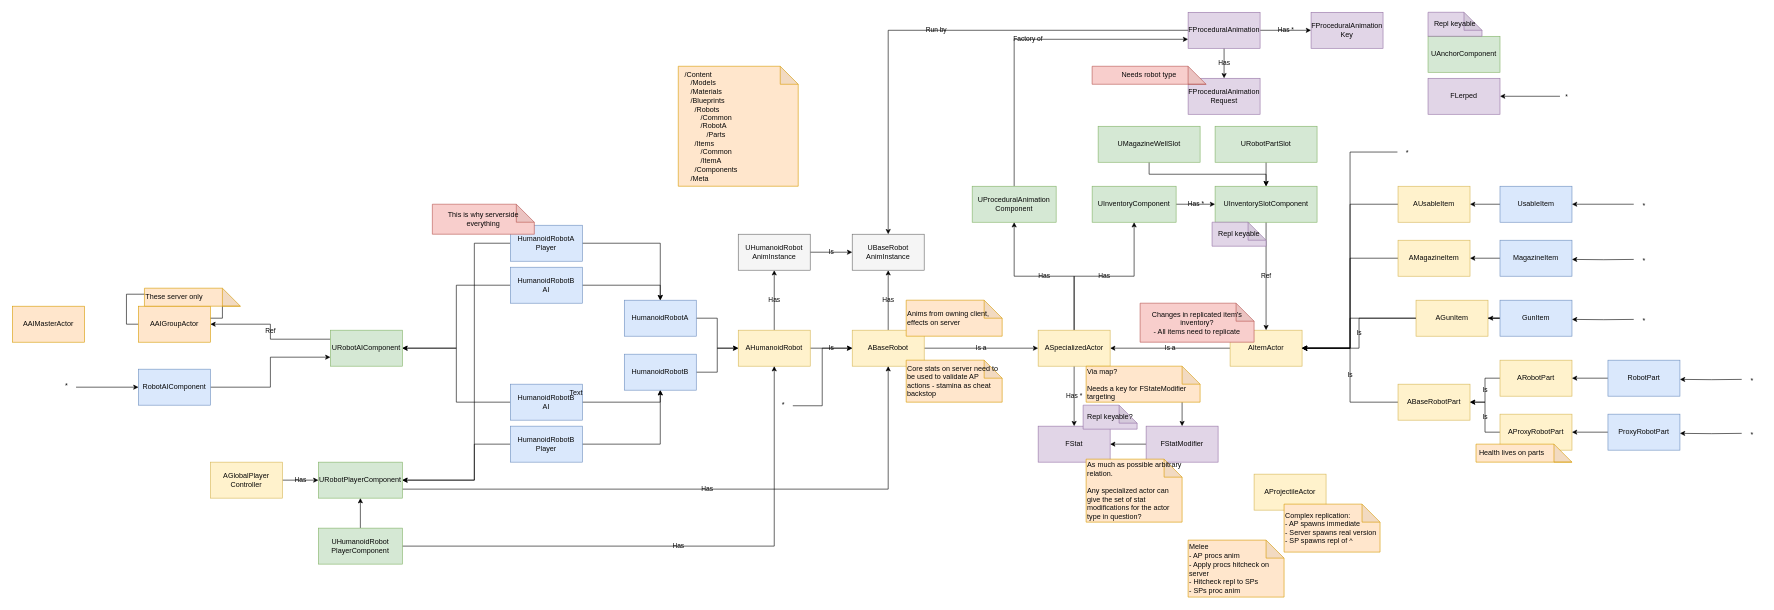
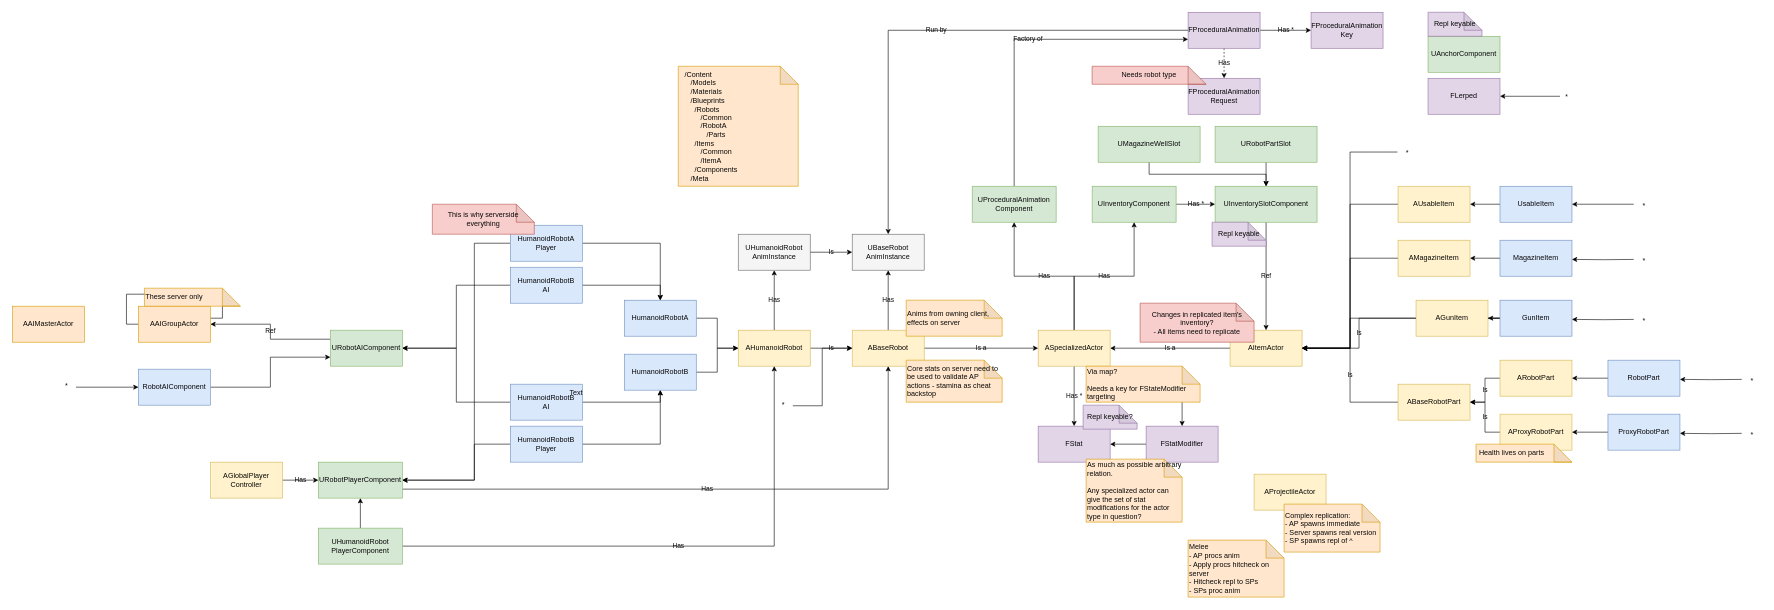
(1224, 61) -> (1224, 61)
